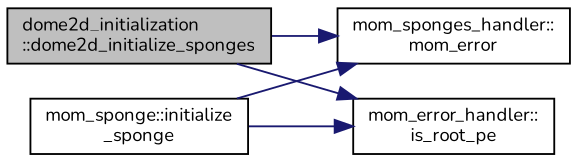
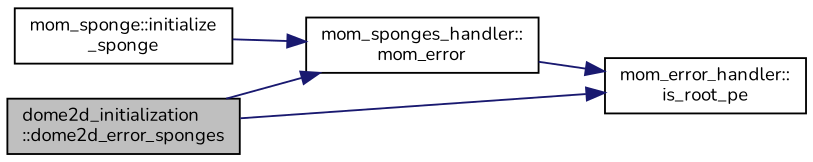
(139, 36) -> (124, 126)
(291, 126) -> (562, 65)
